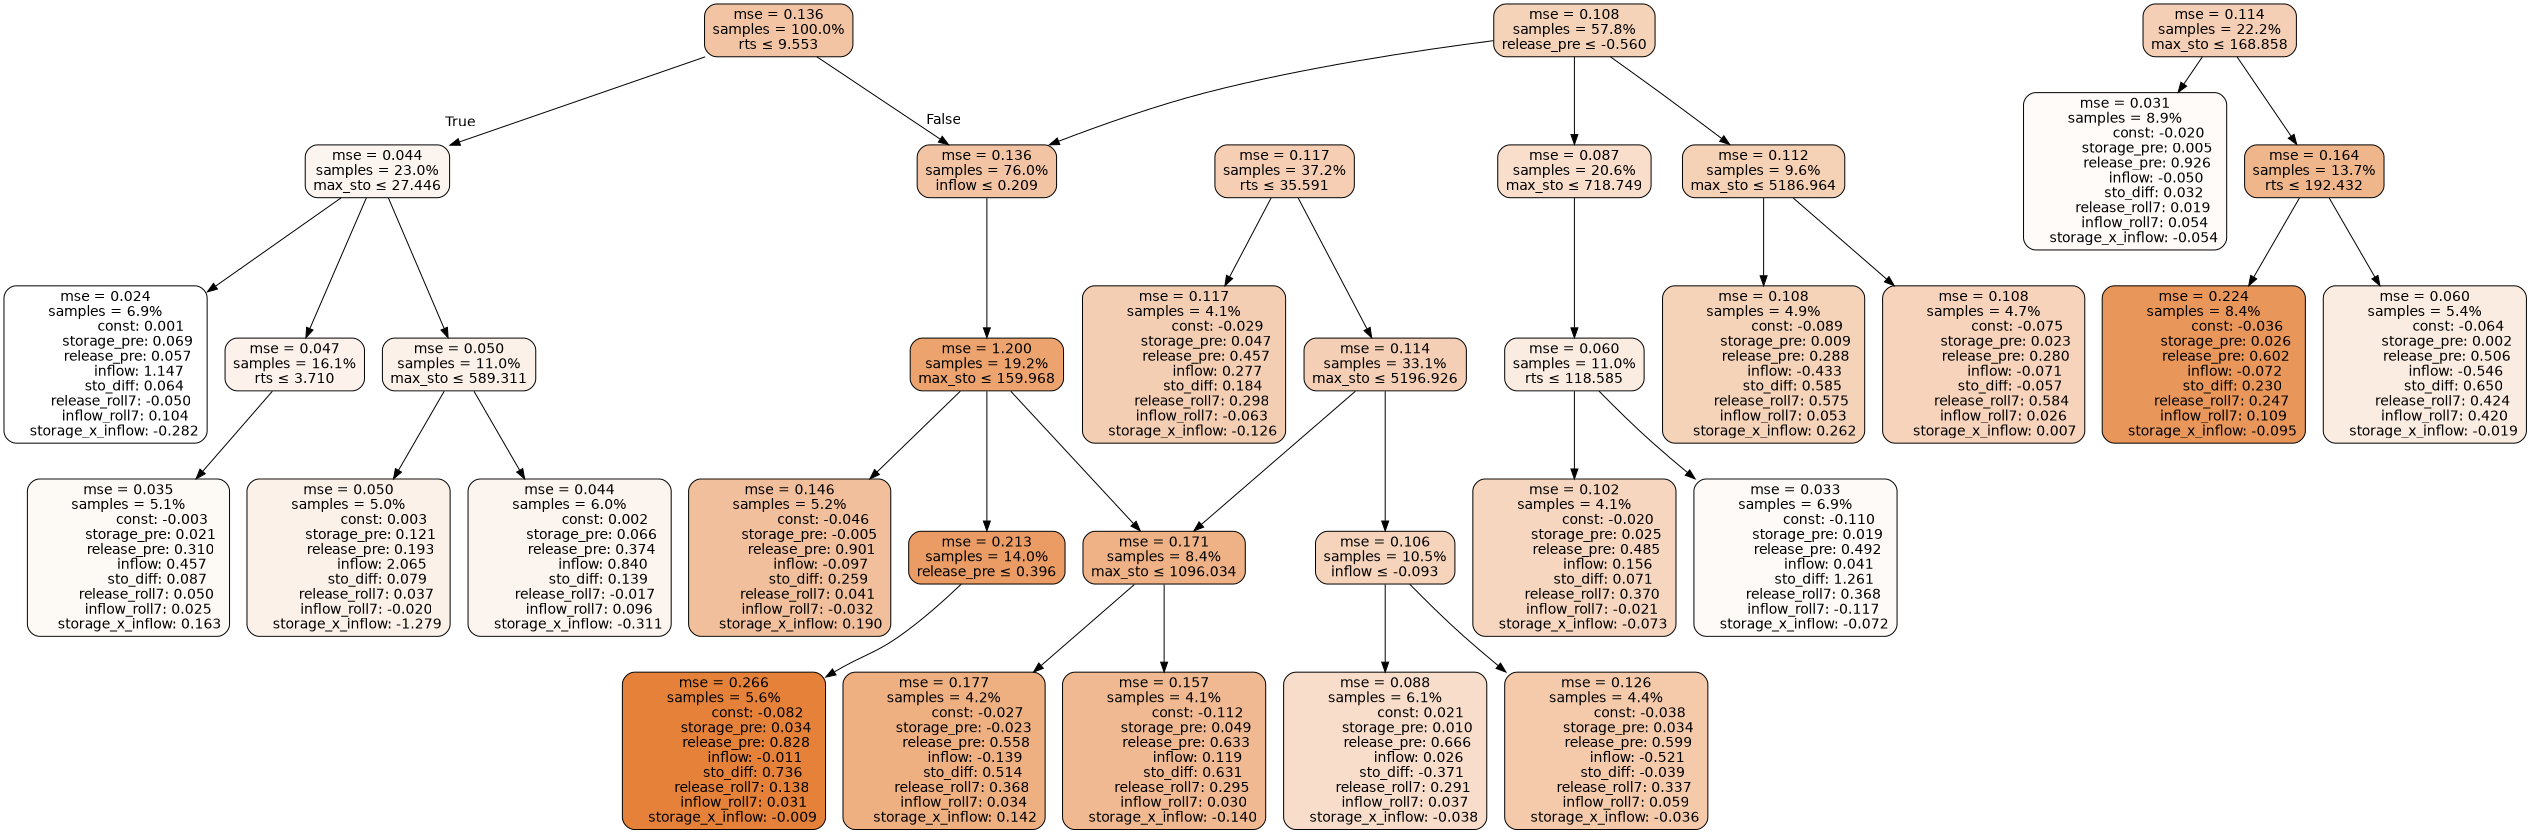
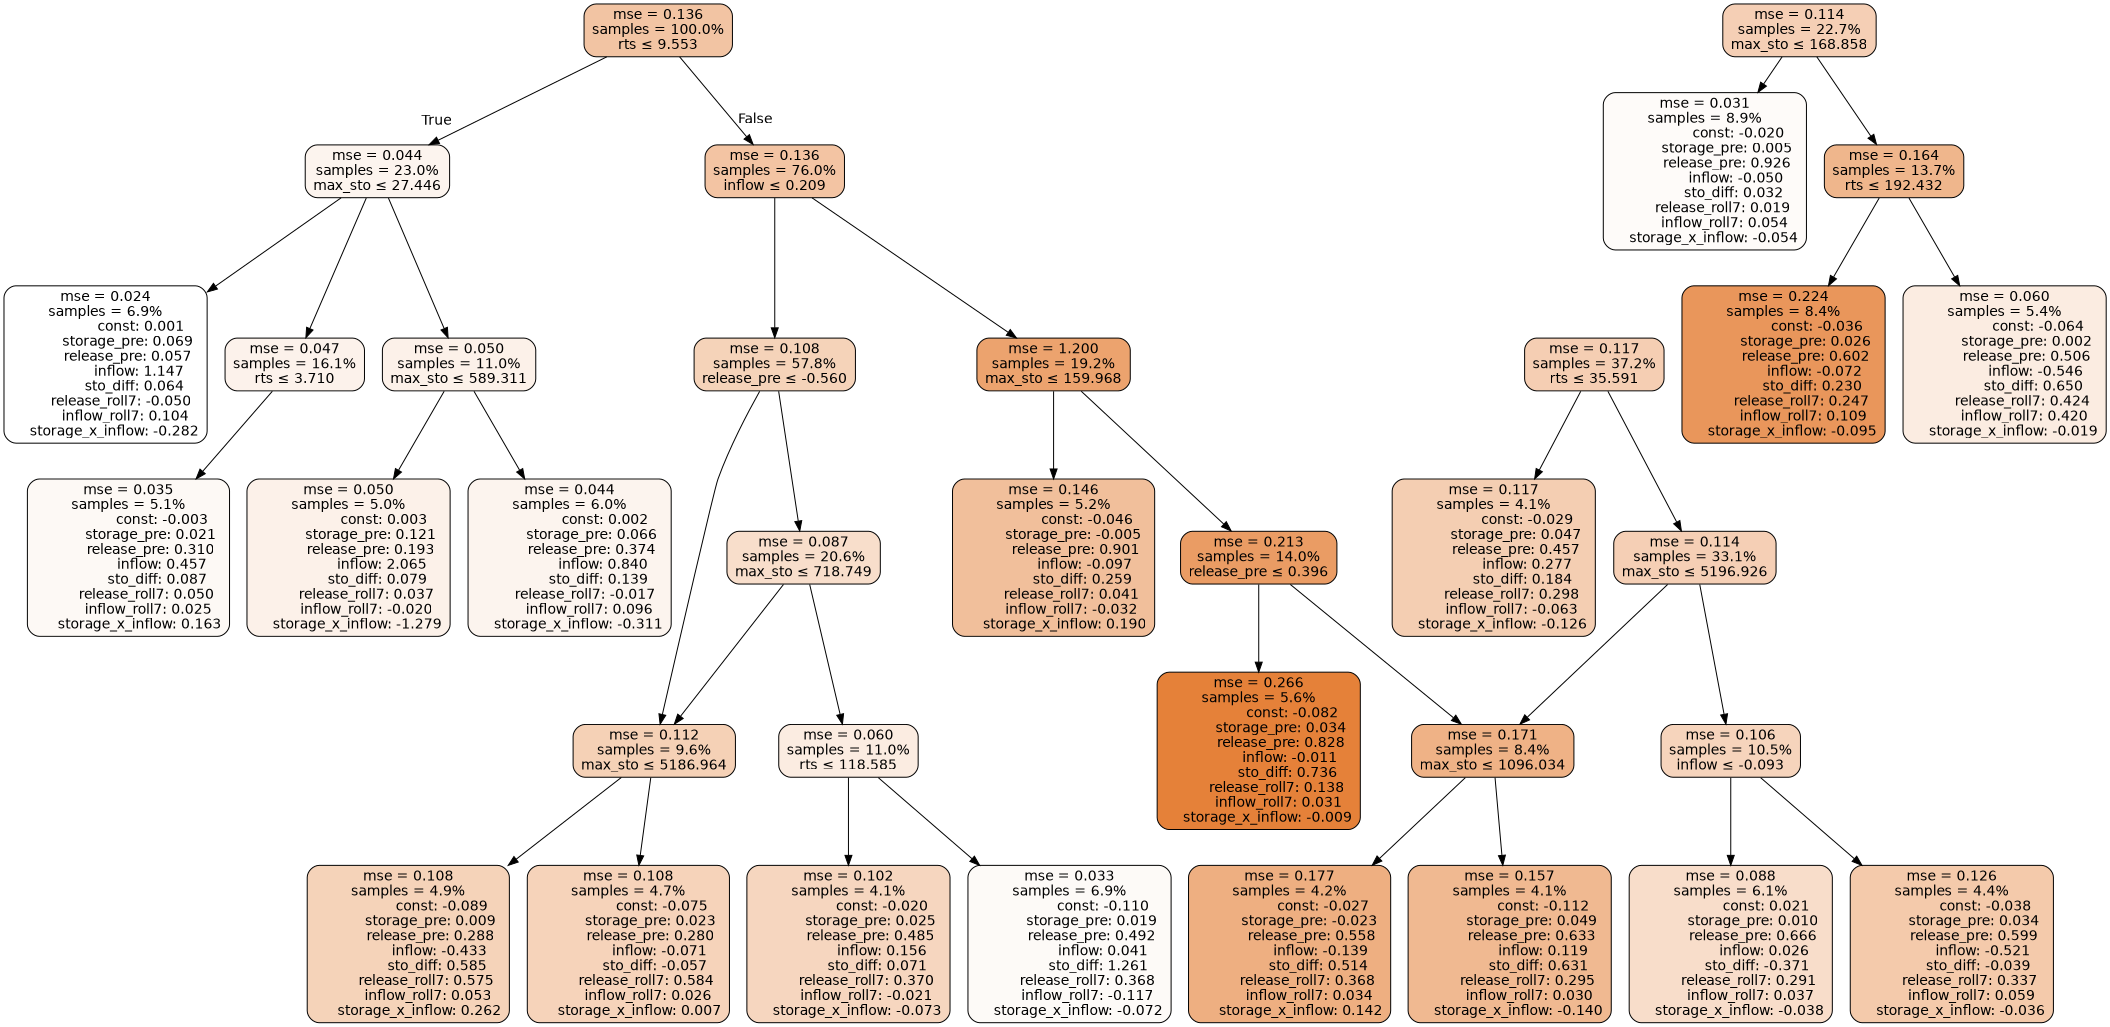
(2220, 30) -> (1799, 30)
(1273, 77) -> (775, 263)
(1072, 457) -> (1372, 651)
none -> (732, 650)
